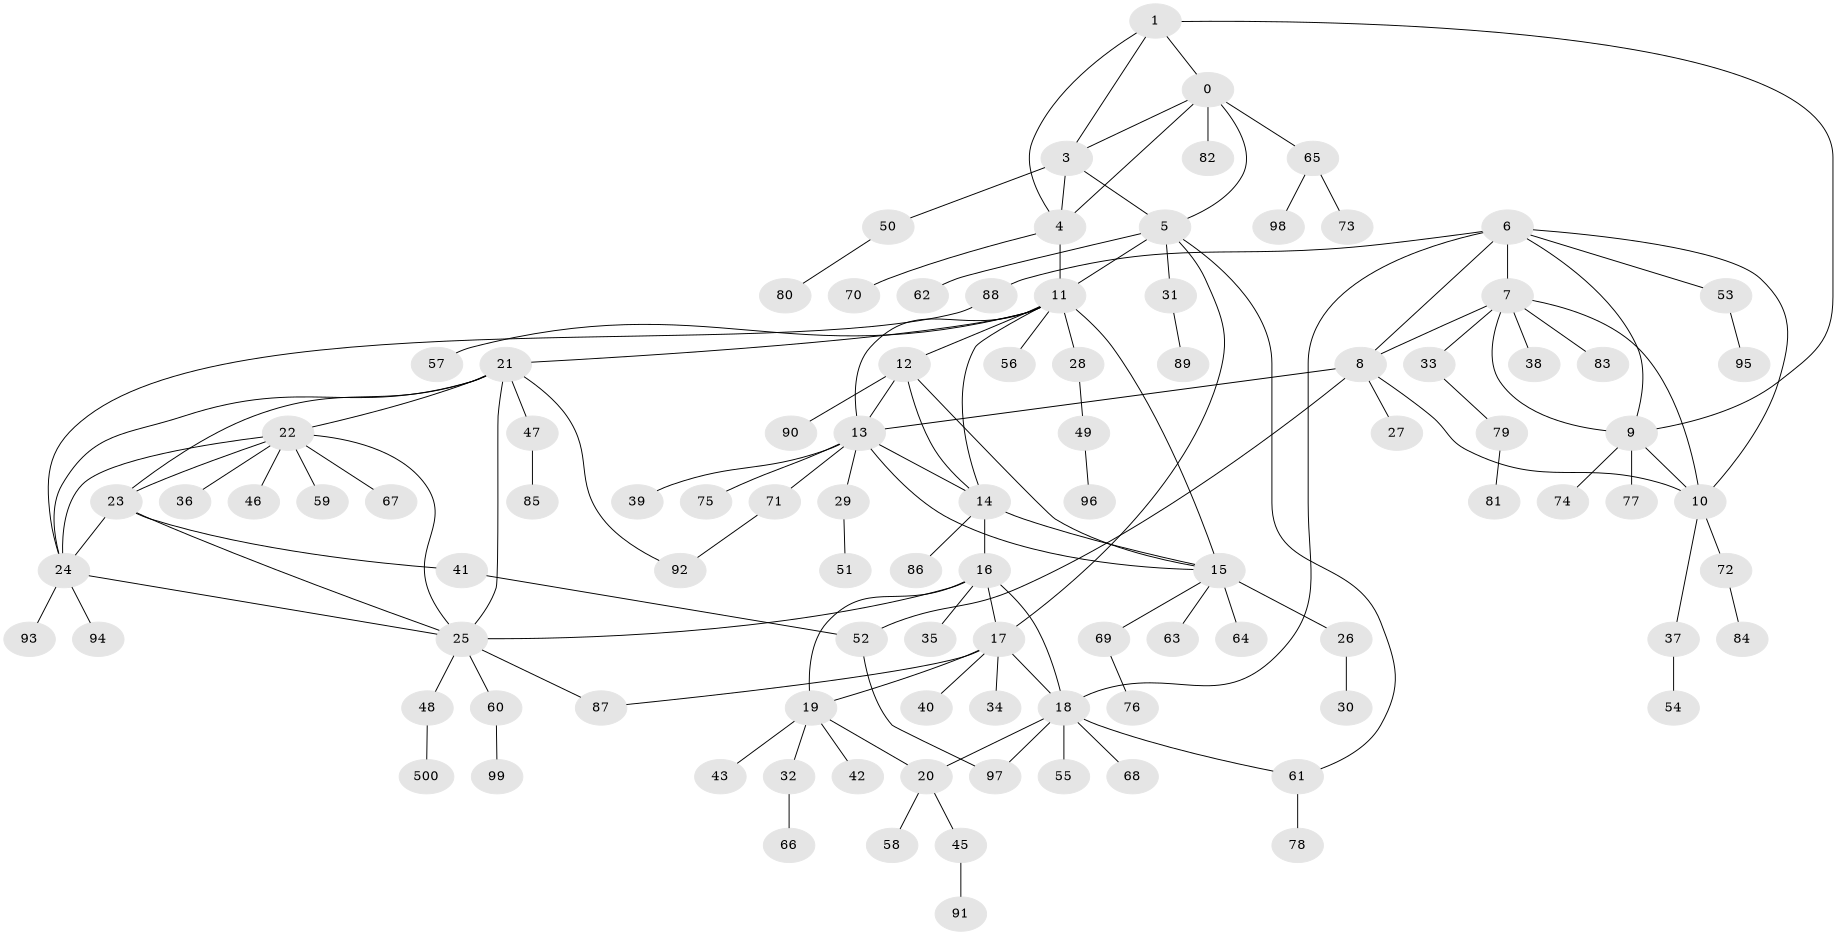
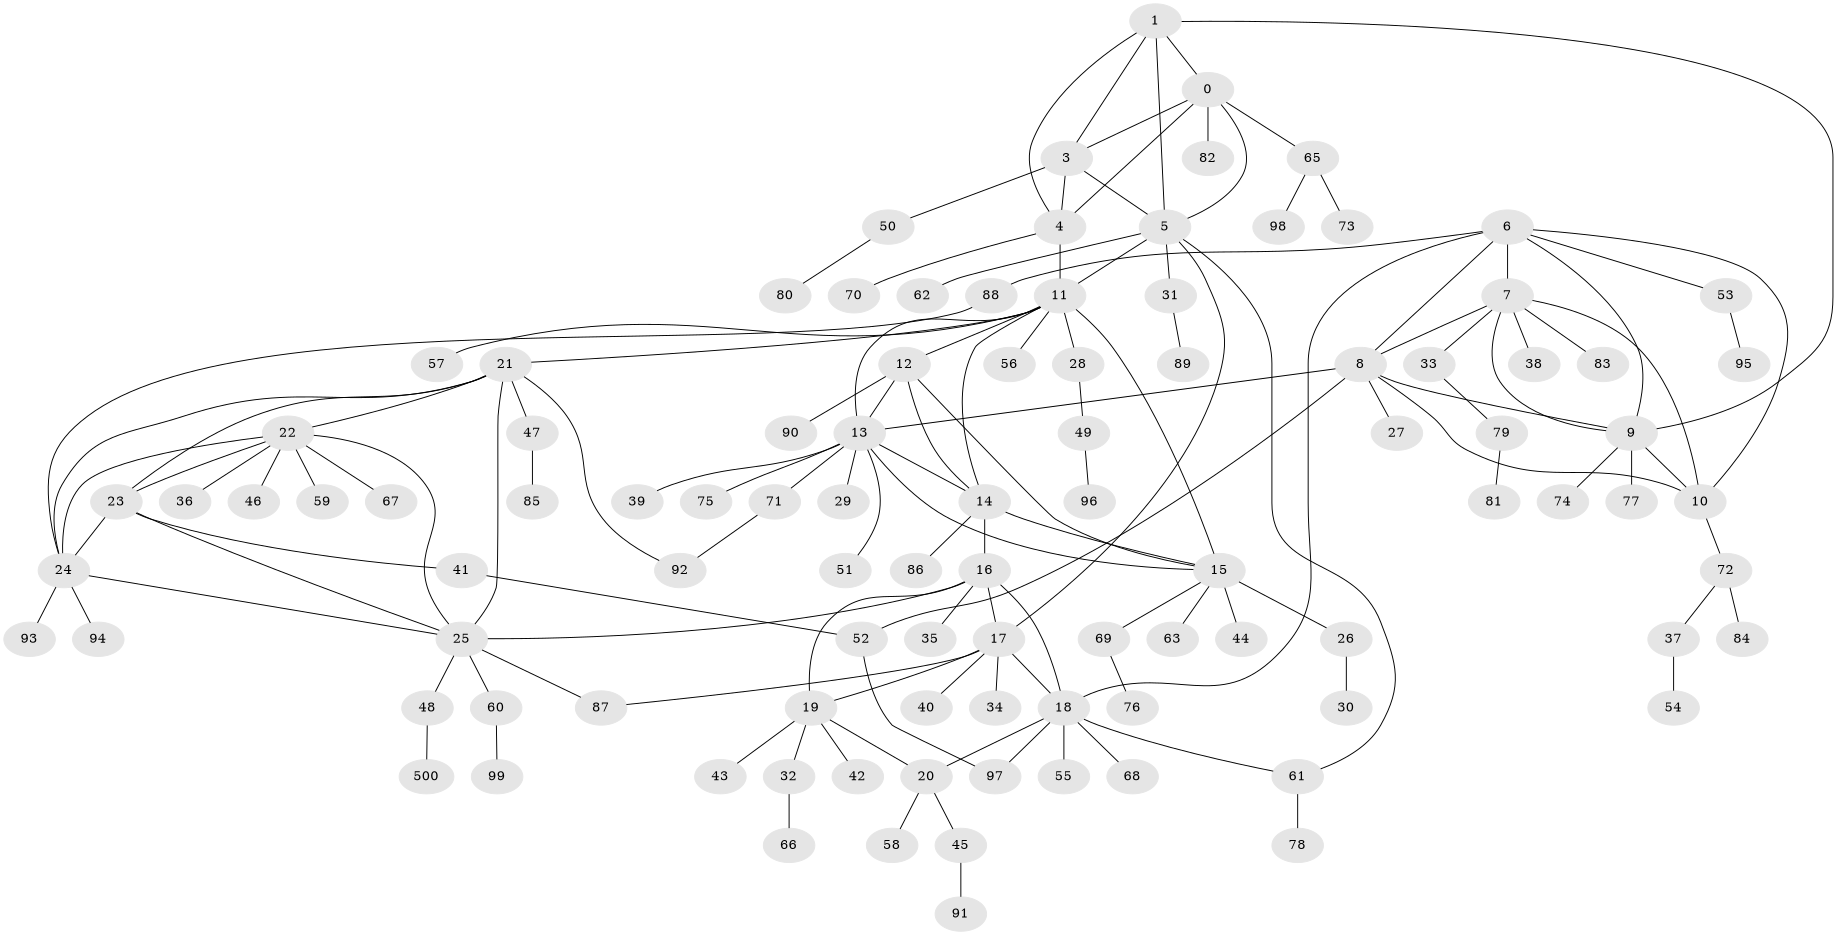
none -> (1160, 124)
none -> (1493, 405)
(844, 536) -> (880, 504)
(1687, 571) -> (1700, 605)
(1241, 639) -> (1241, 639)
